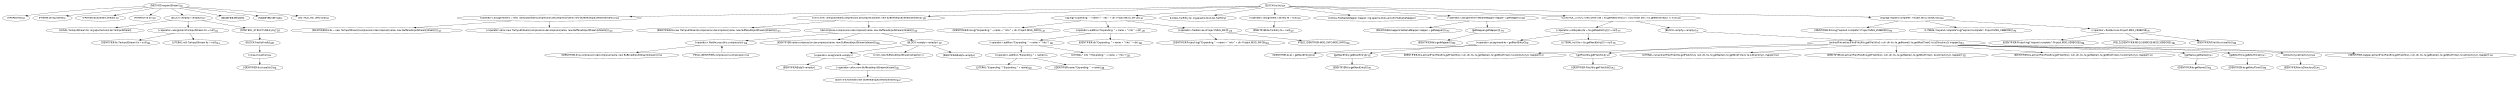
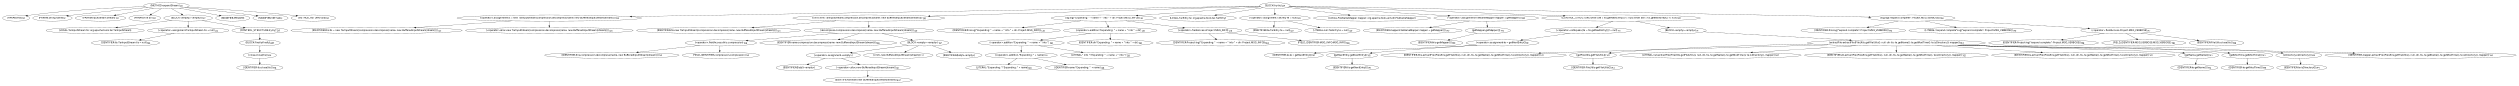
none -> (1332, 30)
(196, 43) -> none
(1588, 43) -> none
(722, 50) -> (720, 48)
